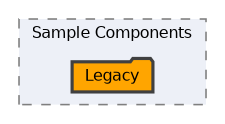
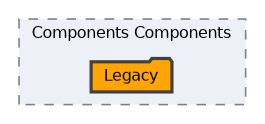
(113, 34) -> (132, 34)
